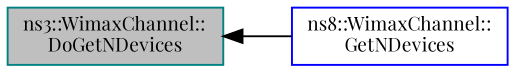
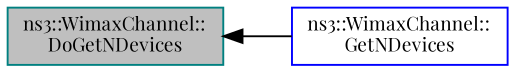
(400, 36) -> (400, 36)
